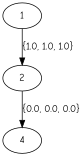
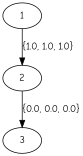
(22, 140) -> (22, 140)
